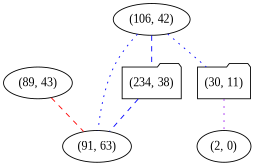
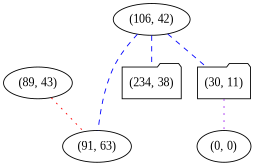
(187, 50) -> (187, 50)
(109, 79) -> (109, 79)
(67, 115) -> (67, 115)
(124, 115) -> none
(224, 146) -> (224, 146)
